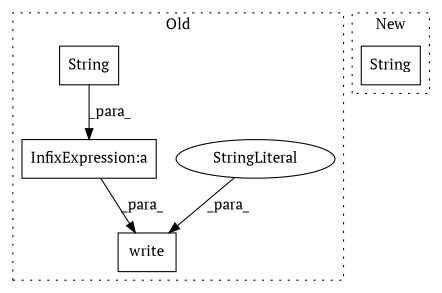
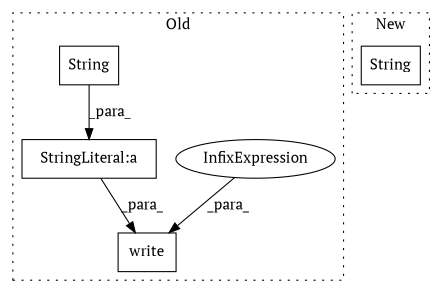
(89, 159) -> (89, 159)
(256, 159) -> (256, 159)
